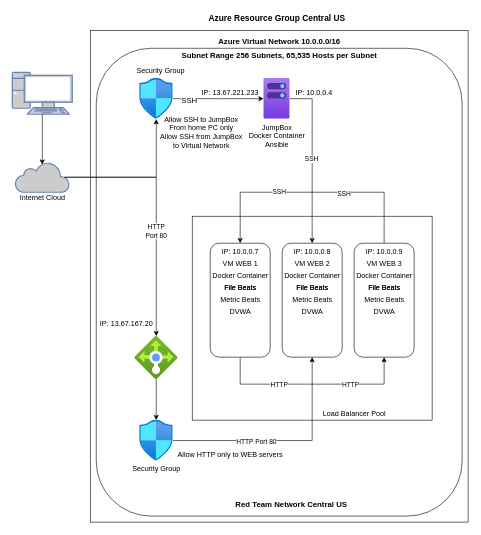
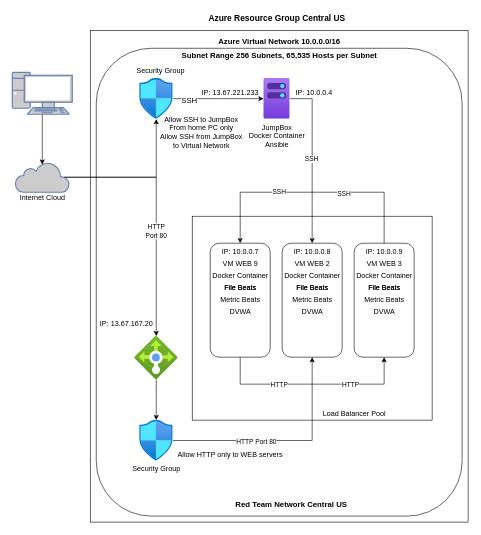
(241, 264) -> (241, 264)
